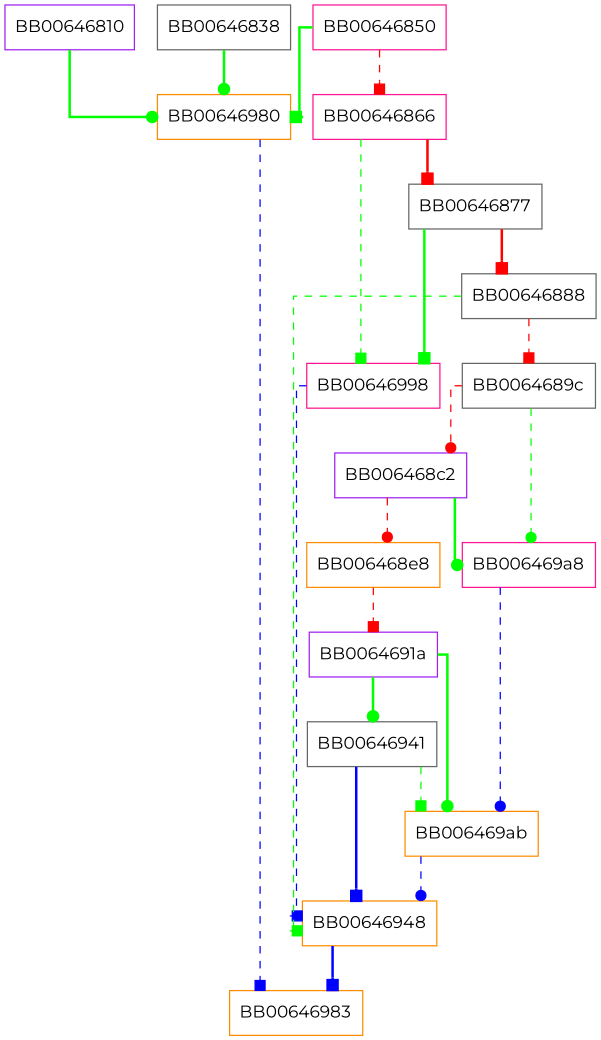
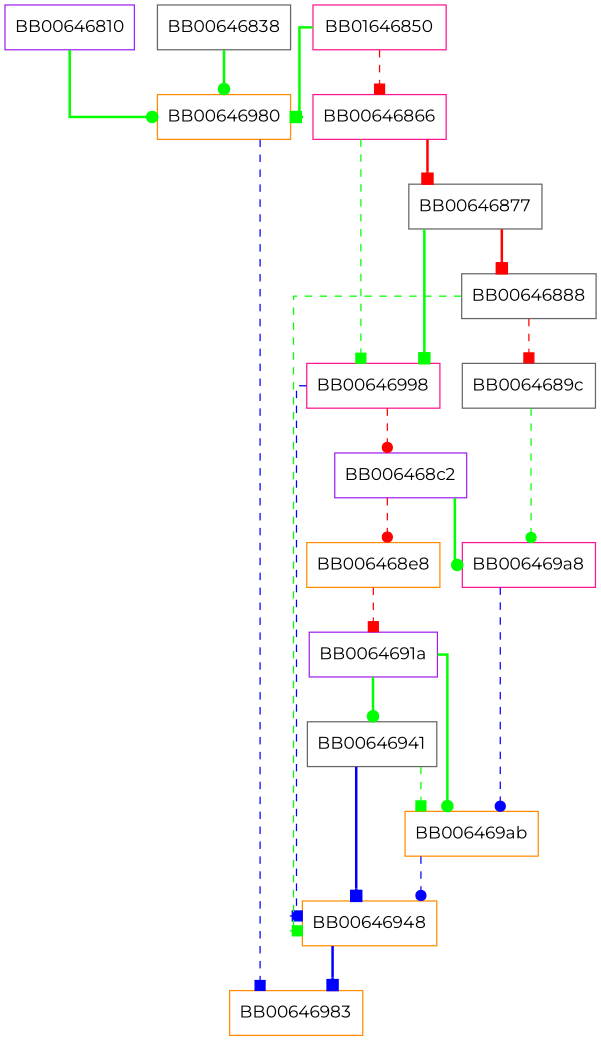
(380, 27) -> (380, 27)
(451, 409) -> (387, 425)
